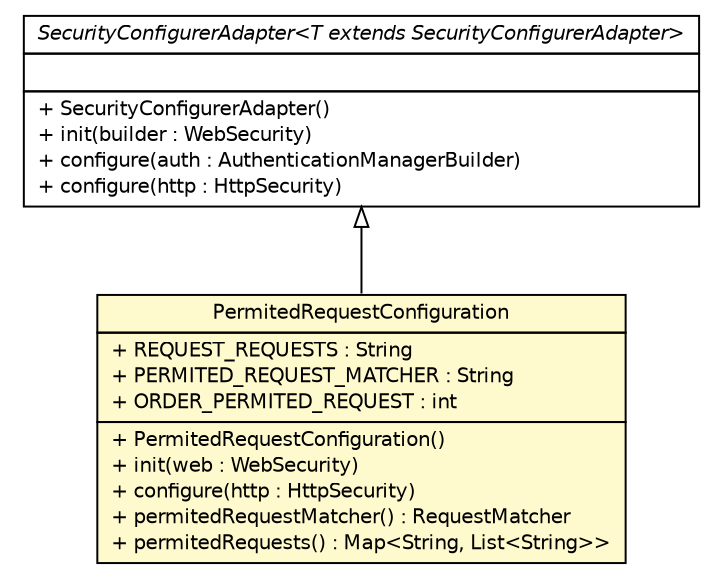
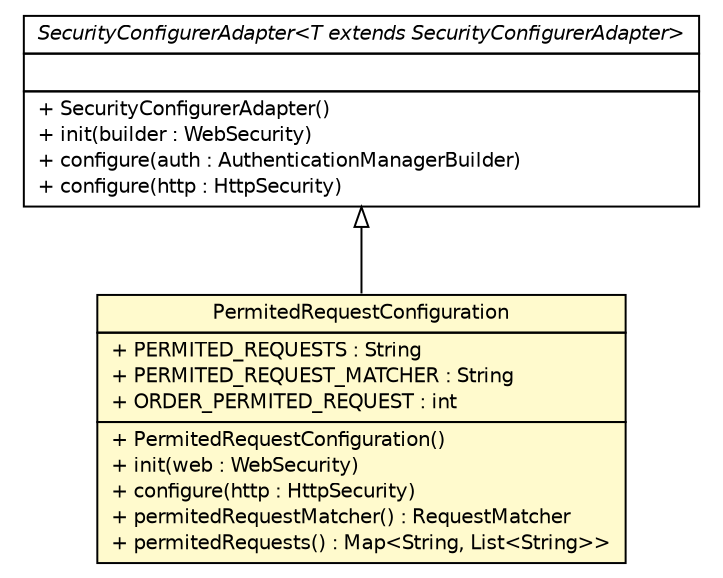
(262, 351) -> (267, 351)
